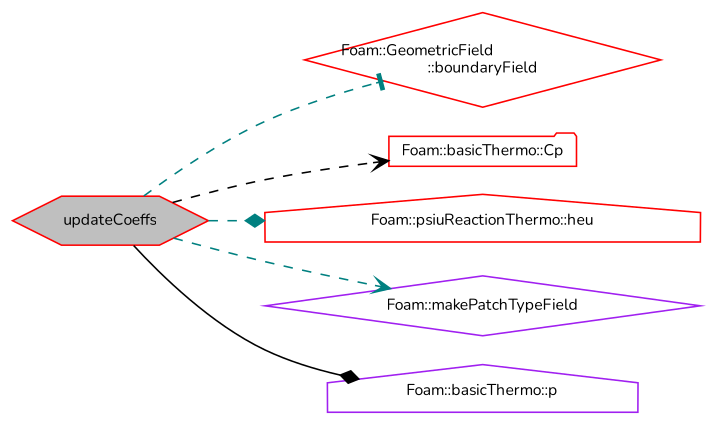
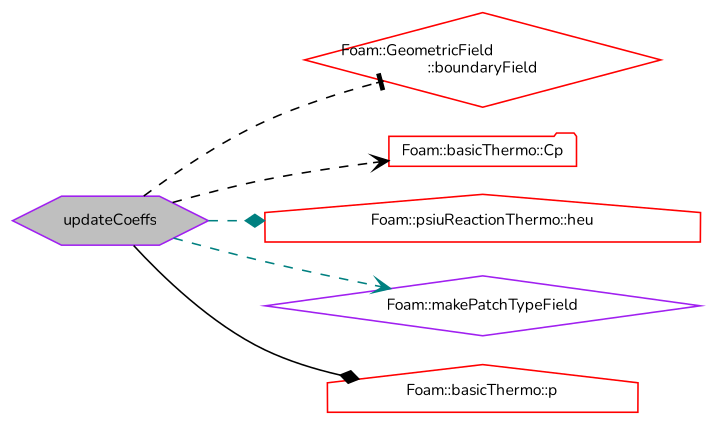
(254, 127) -> (254, 127)
(110, 221) -> (110, 221)
(483, 391) -> (483, 391)
